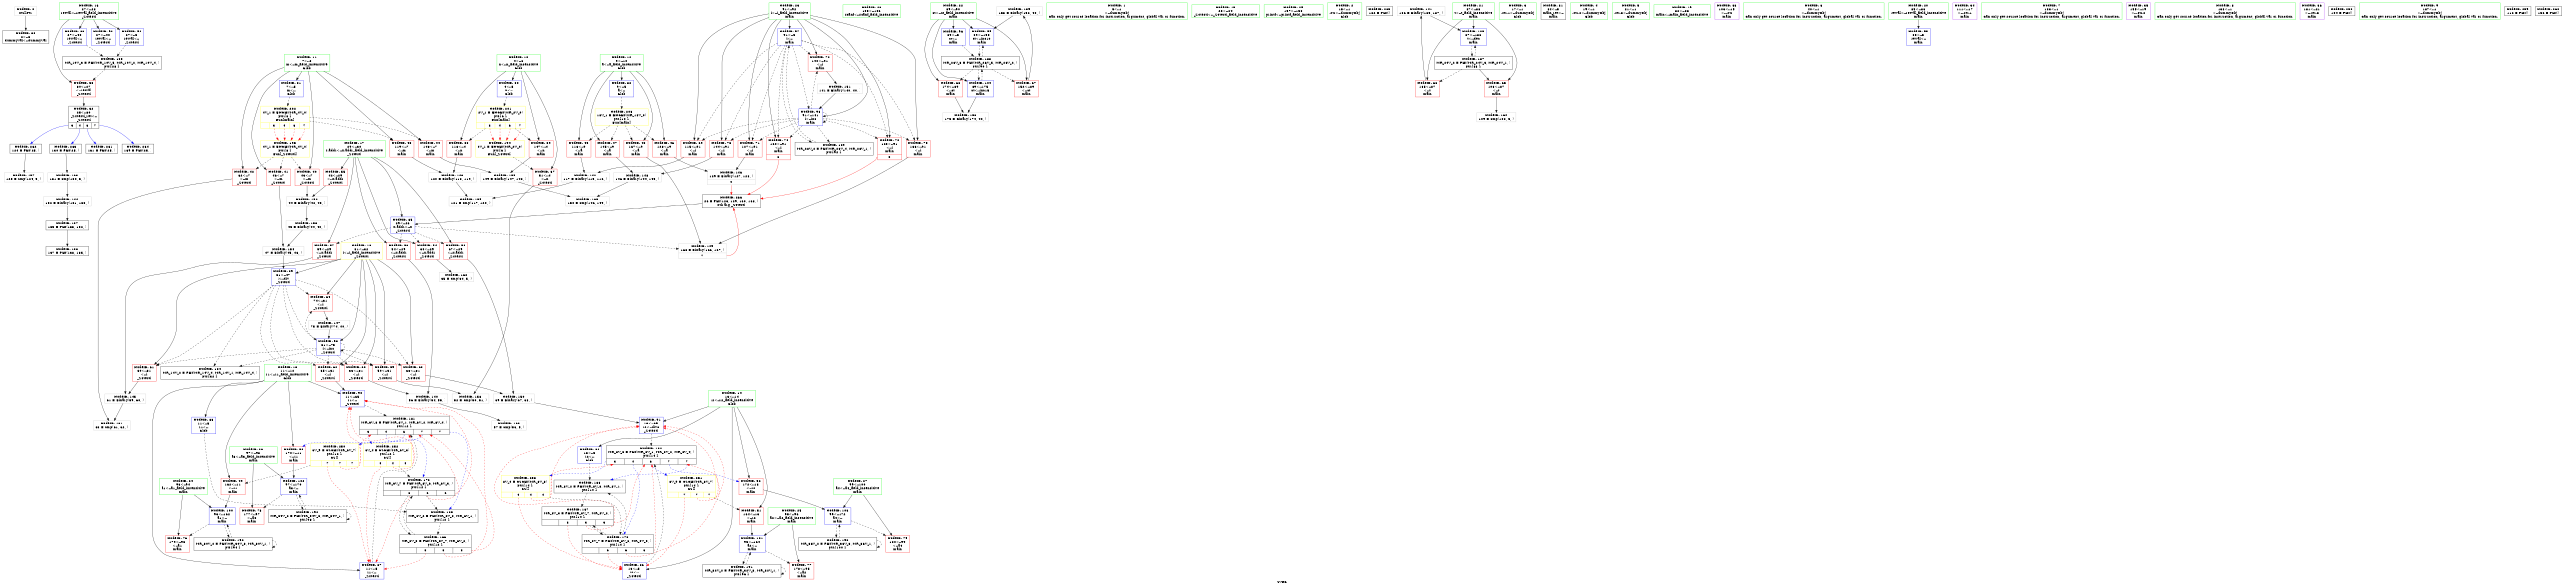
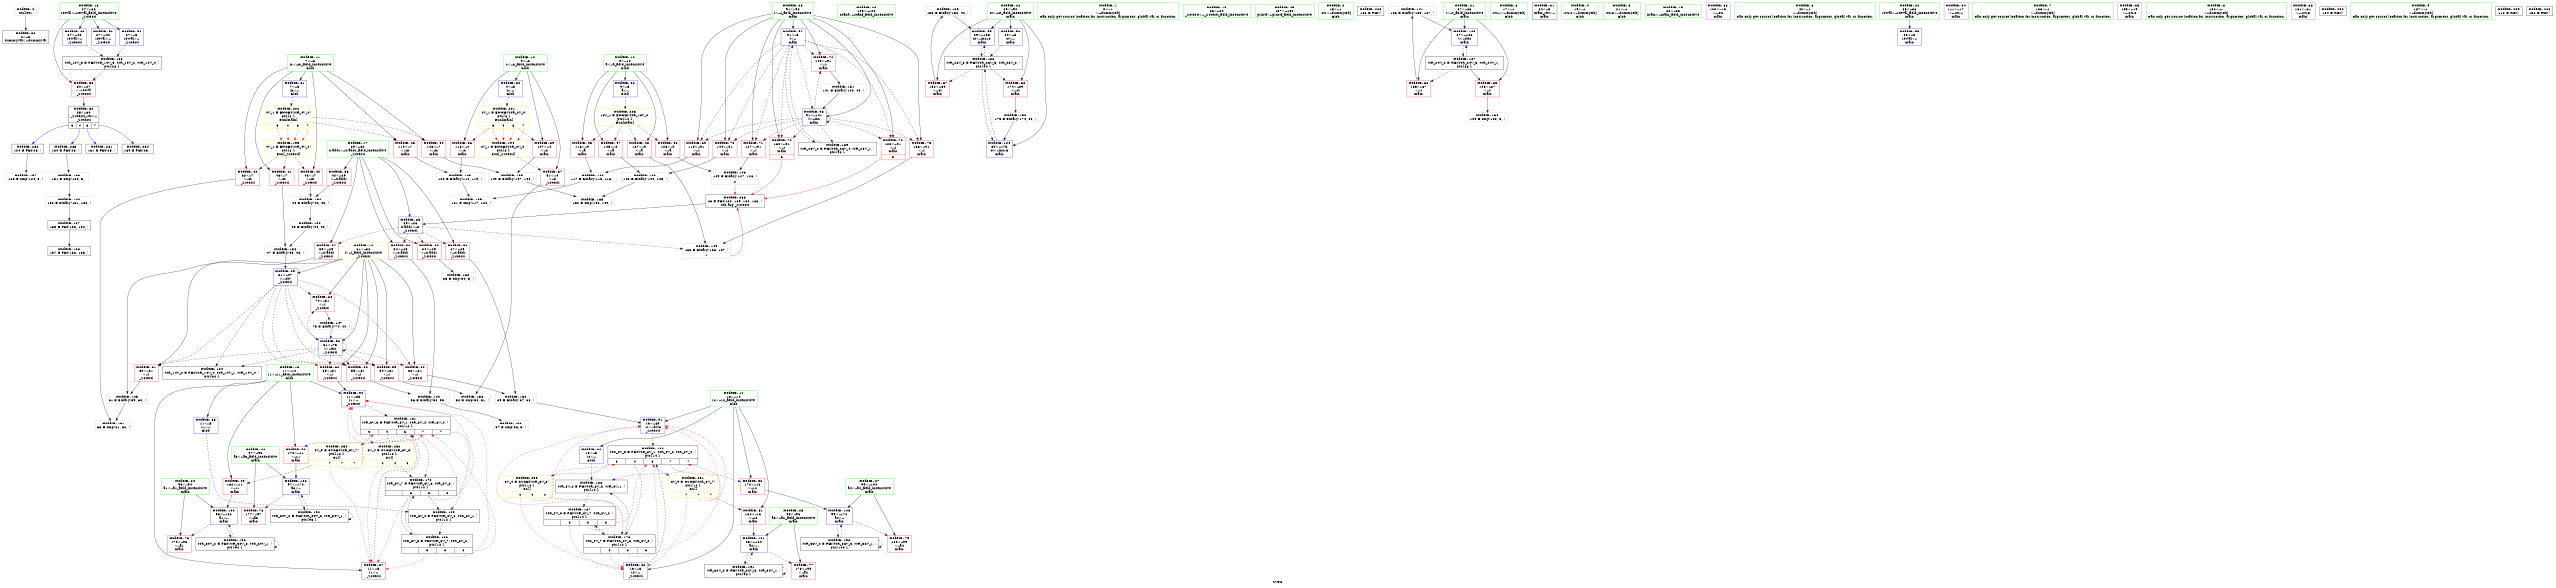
(973, 104) -> (1009, 130)
